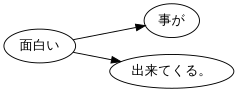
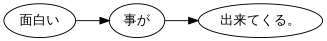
(92, 56) -> (177, 21)
